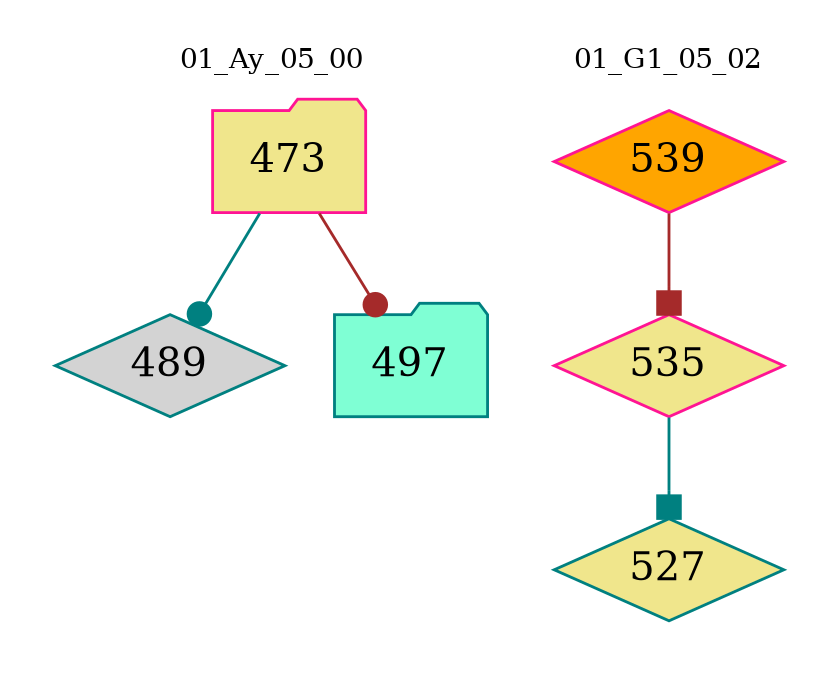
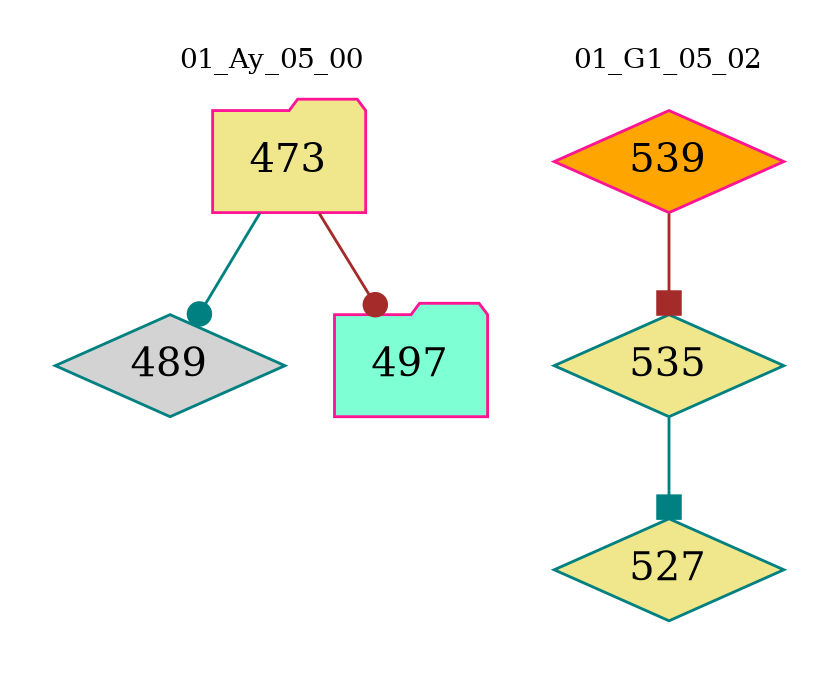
(411, 366) -> (411, 366)
(669, 366) -> (669, 366)
